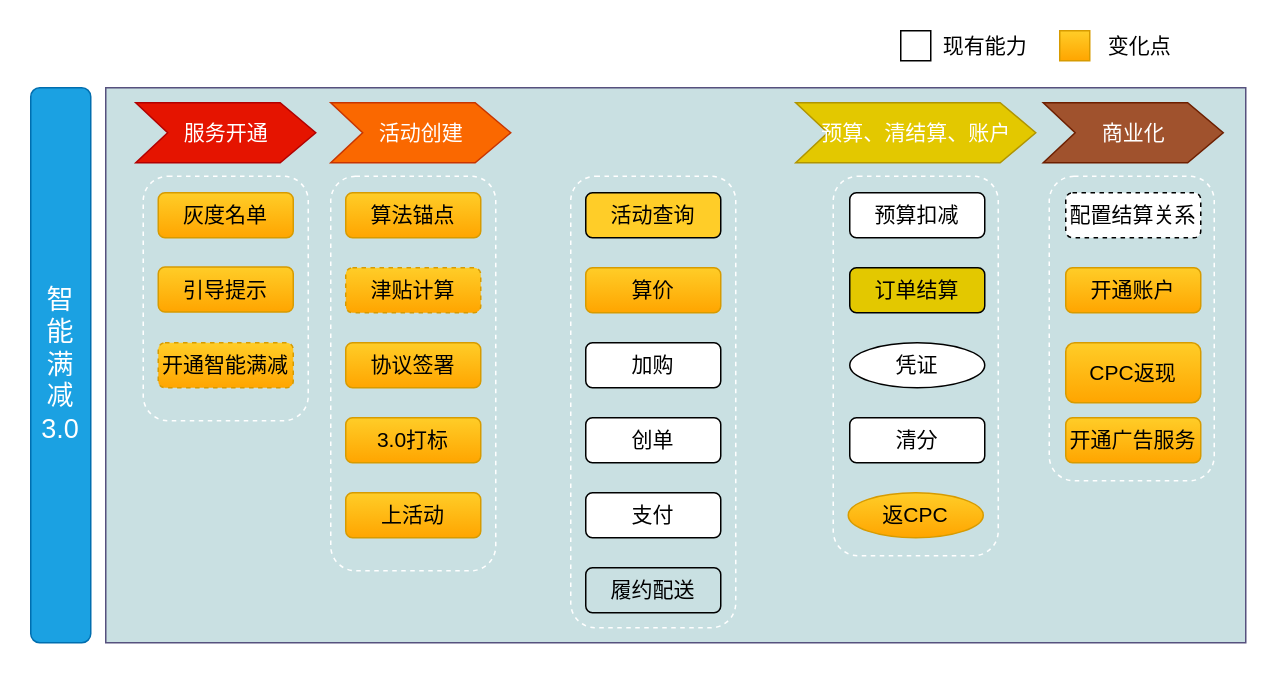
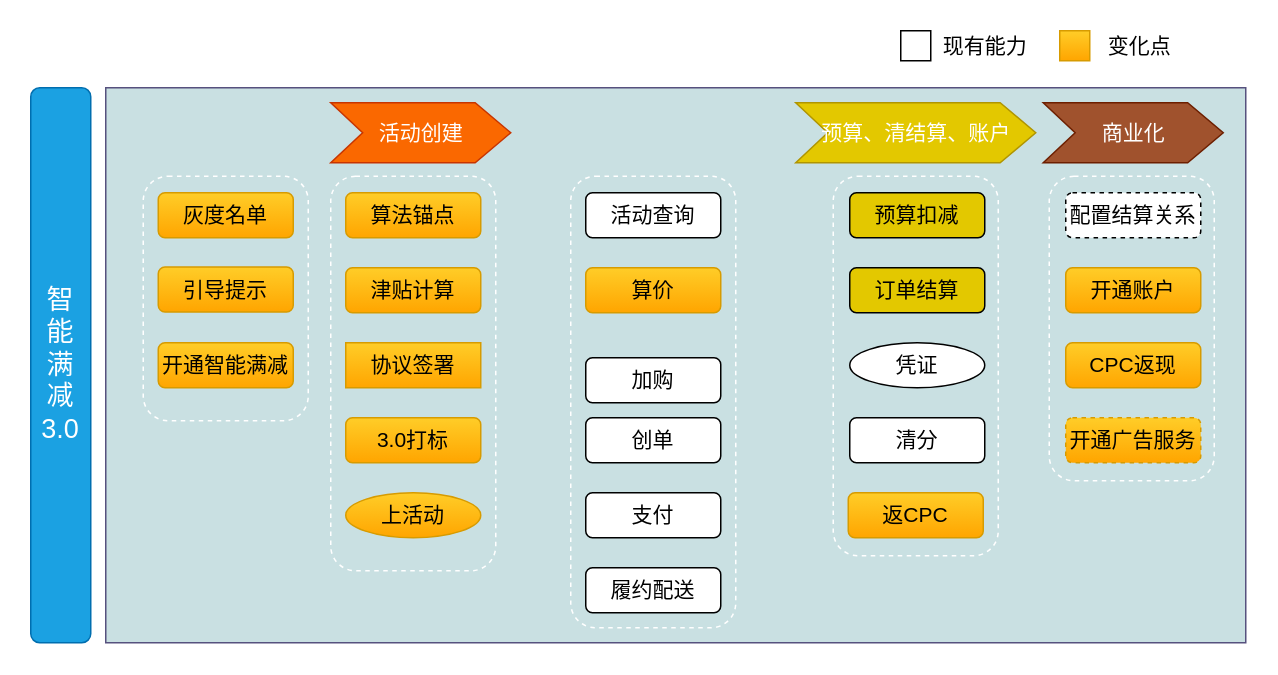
(226, 133) -> none
(653, 215) -> (653, 215)
(917, 215) -> (917, 215)
(413, 290) -> (413, 290)
(226, 365) -> (226, 365)
(413, 365) -> (413, 365)
(653, 365) -> (653, 380)
(1133, 373) -> (1133, 365)
(1133, 440) -> (1133, 440)
(413, 515) -> (413, 515)
(916, 515) -> (916, 515)
(653, 590) -> (653, 590)
